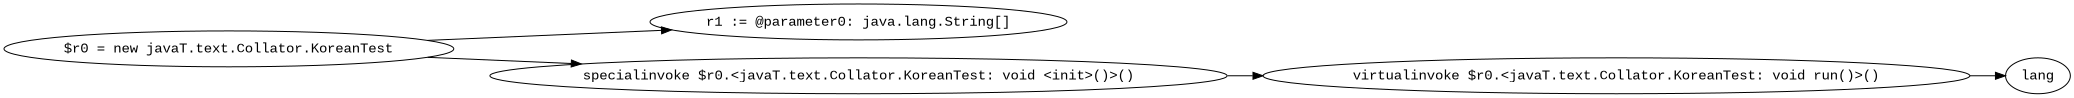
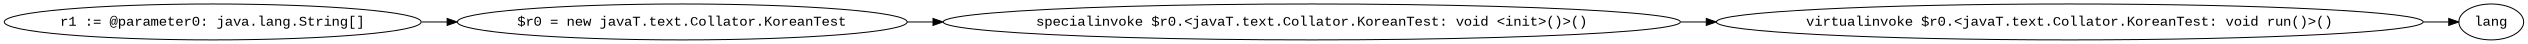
(545, 35) -> (434, 22)
